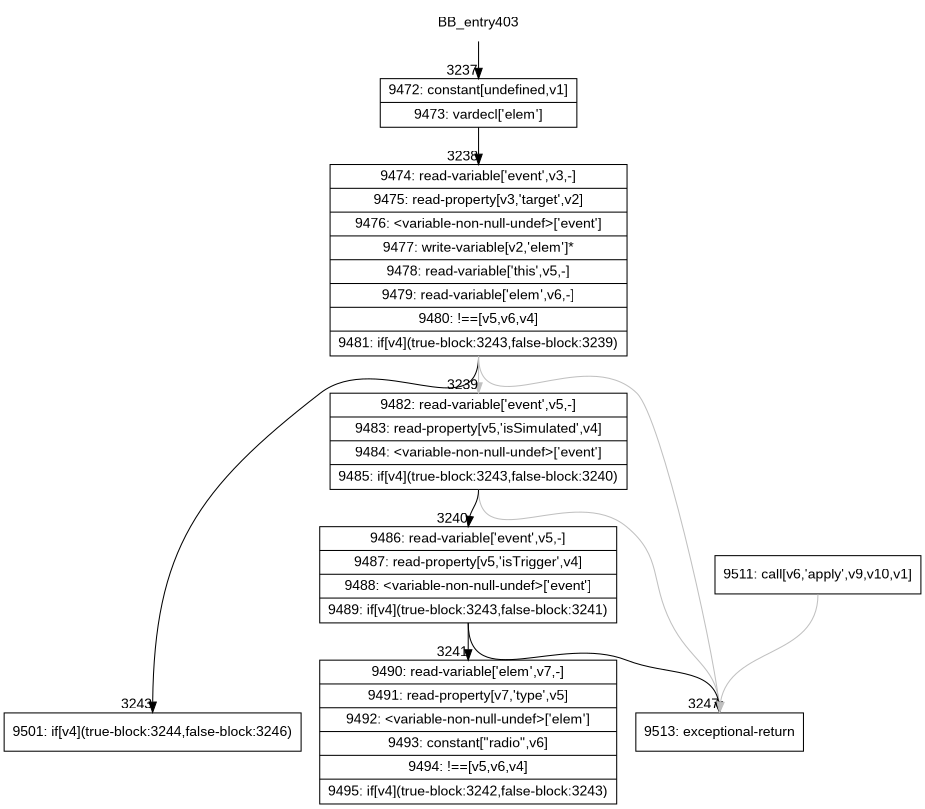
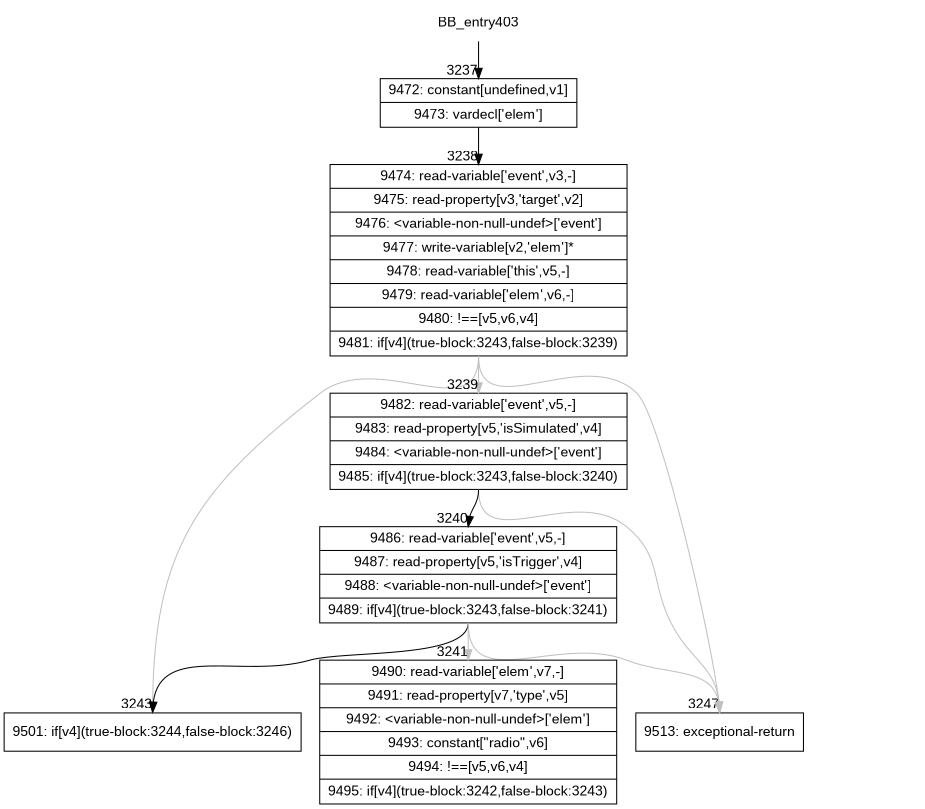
(249, 454) -> (249, 454)
(818, 575) -> none
(468, 636) -> (468, 636)
(590, 654) -> (590, 654)
none -> (307, 661)
